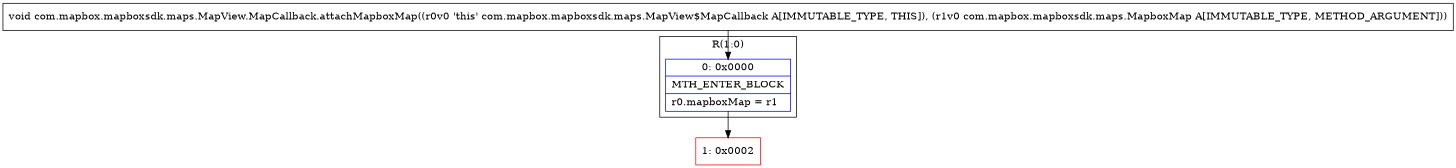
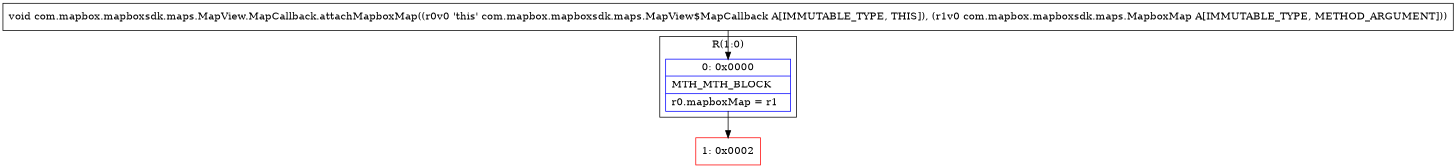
(728, 84) -> (721, 84)
